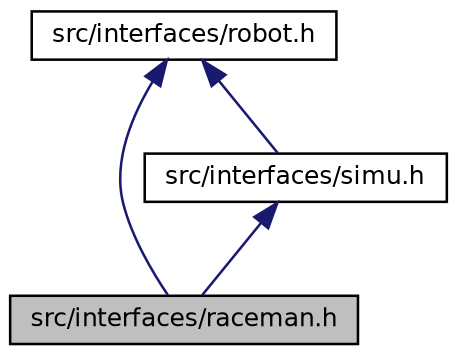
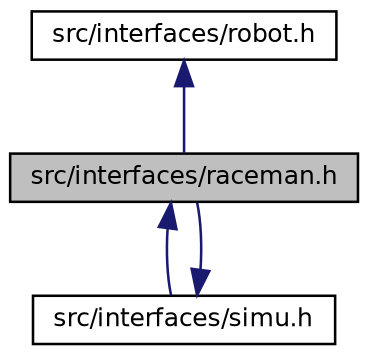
(248, 117) -> (167, 262)
